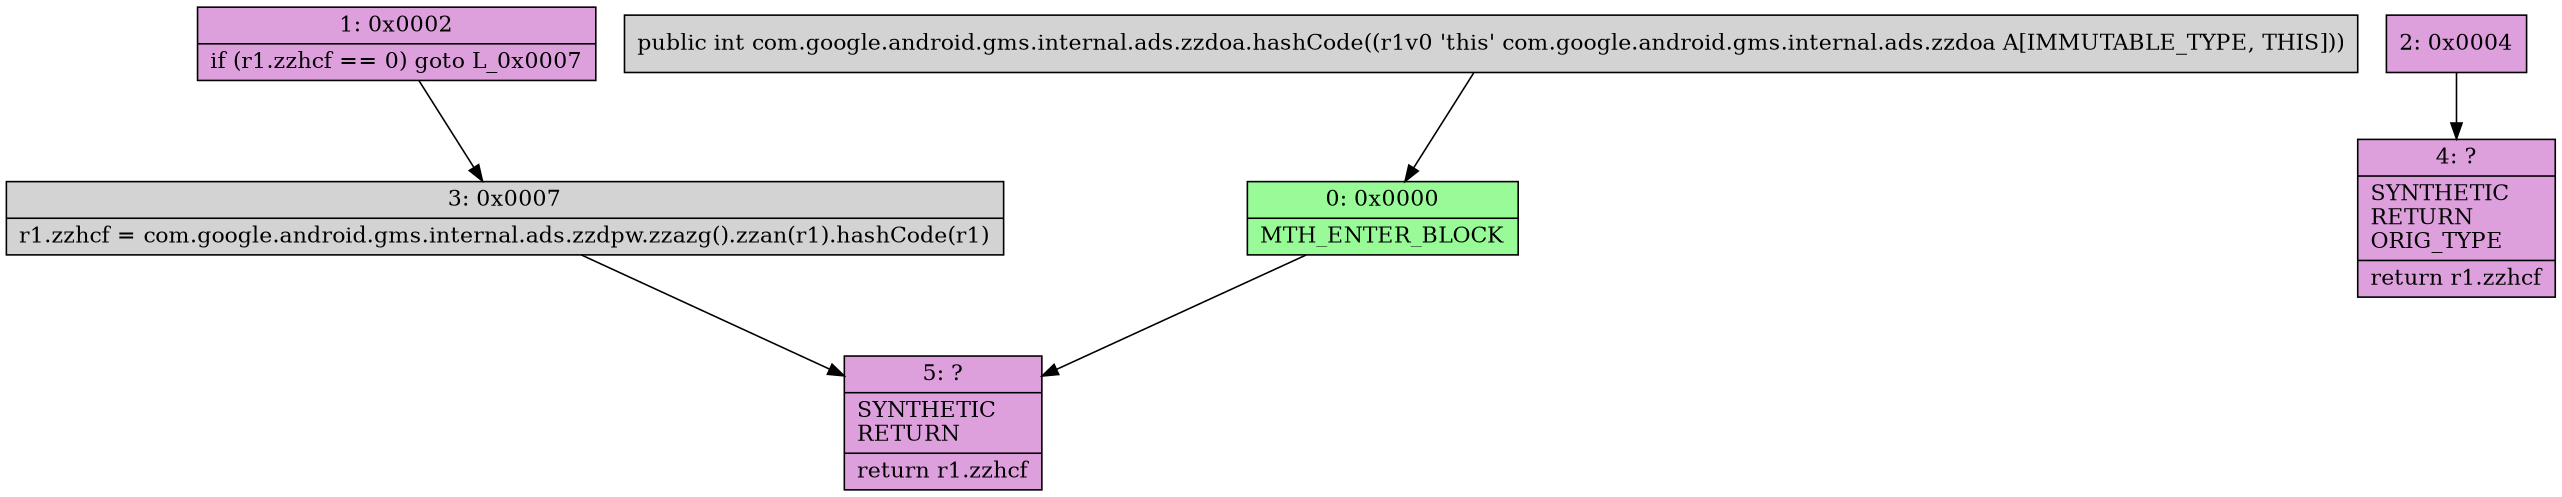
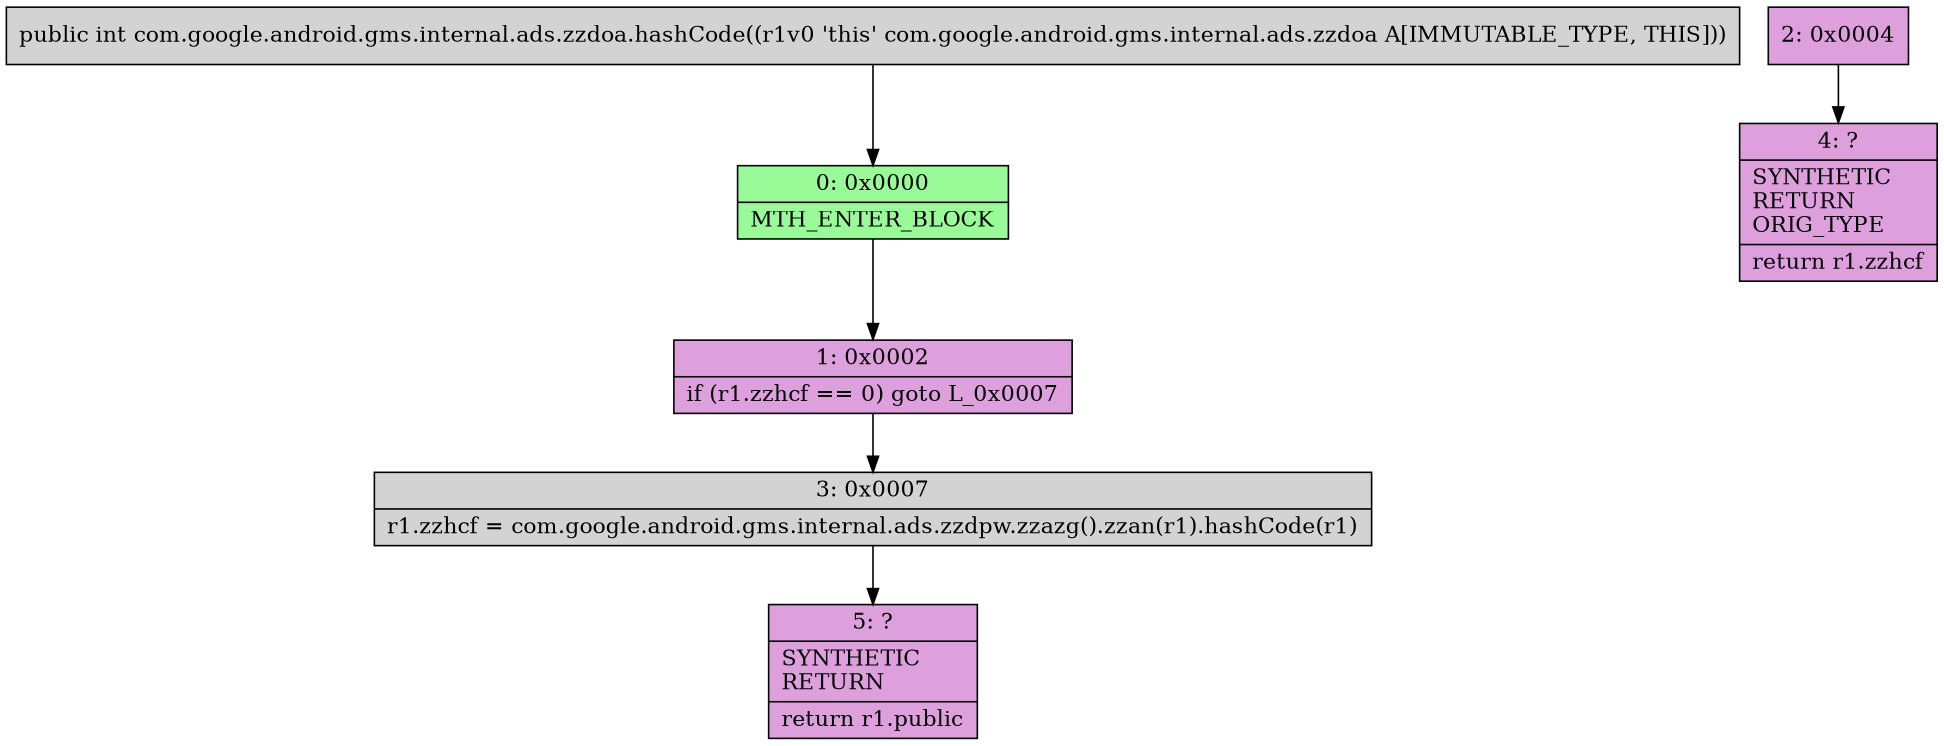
(1181, 312) -> (873, 281)
(943, 471) -> (873, 719)
